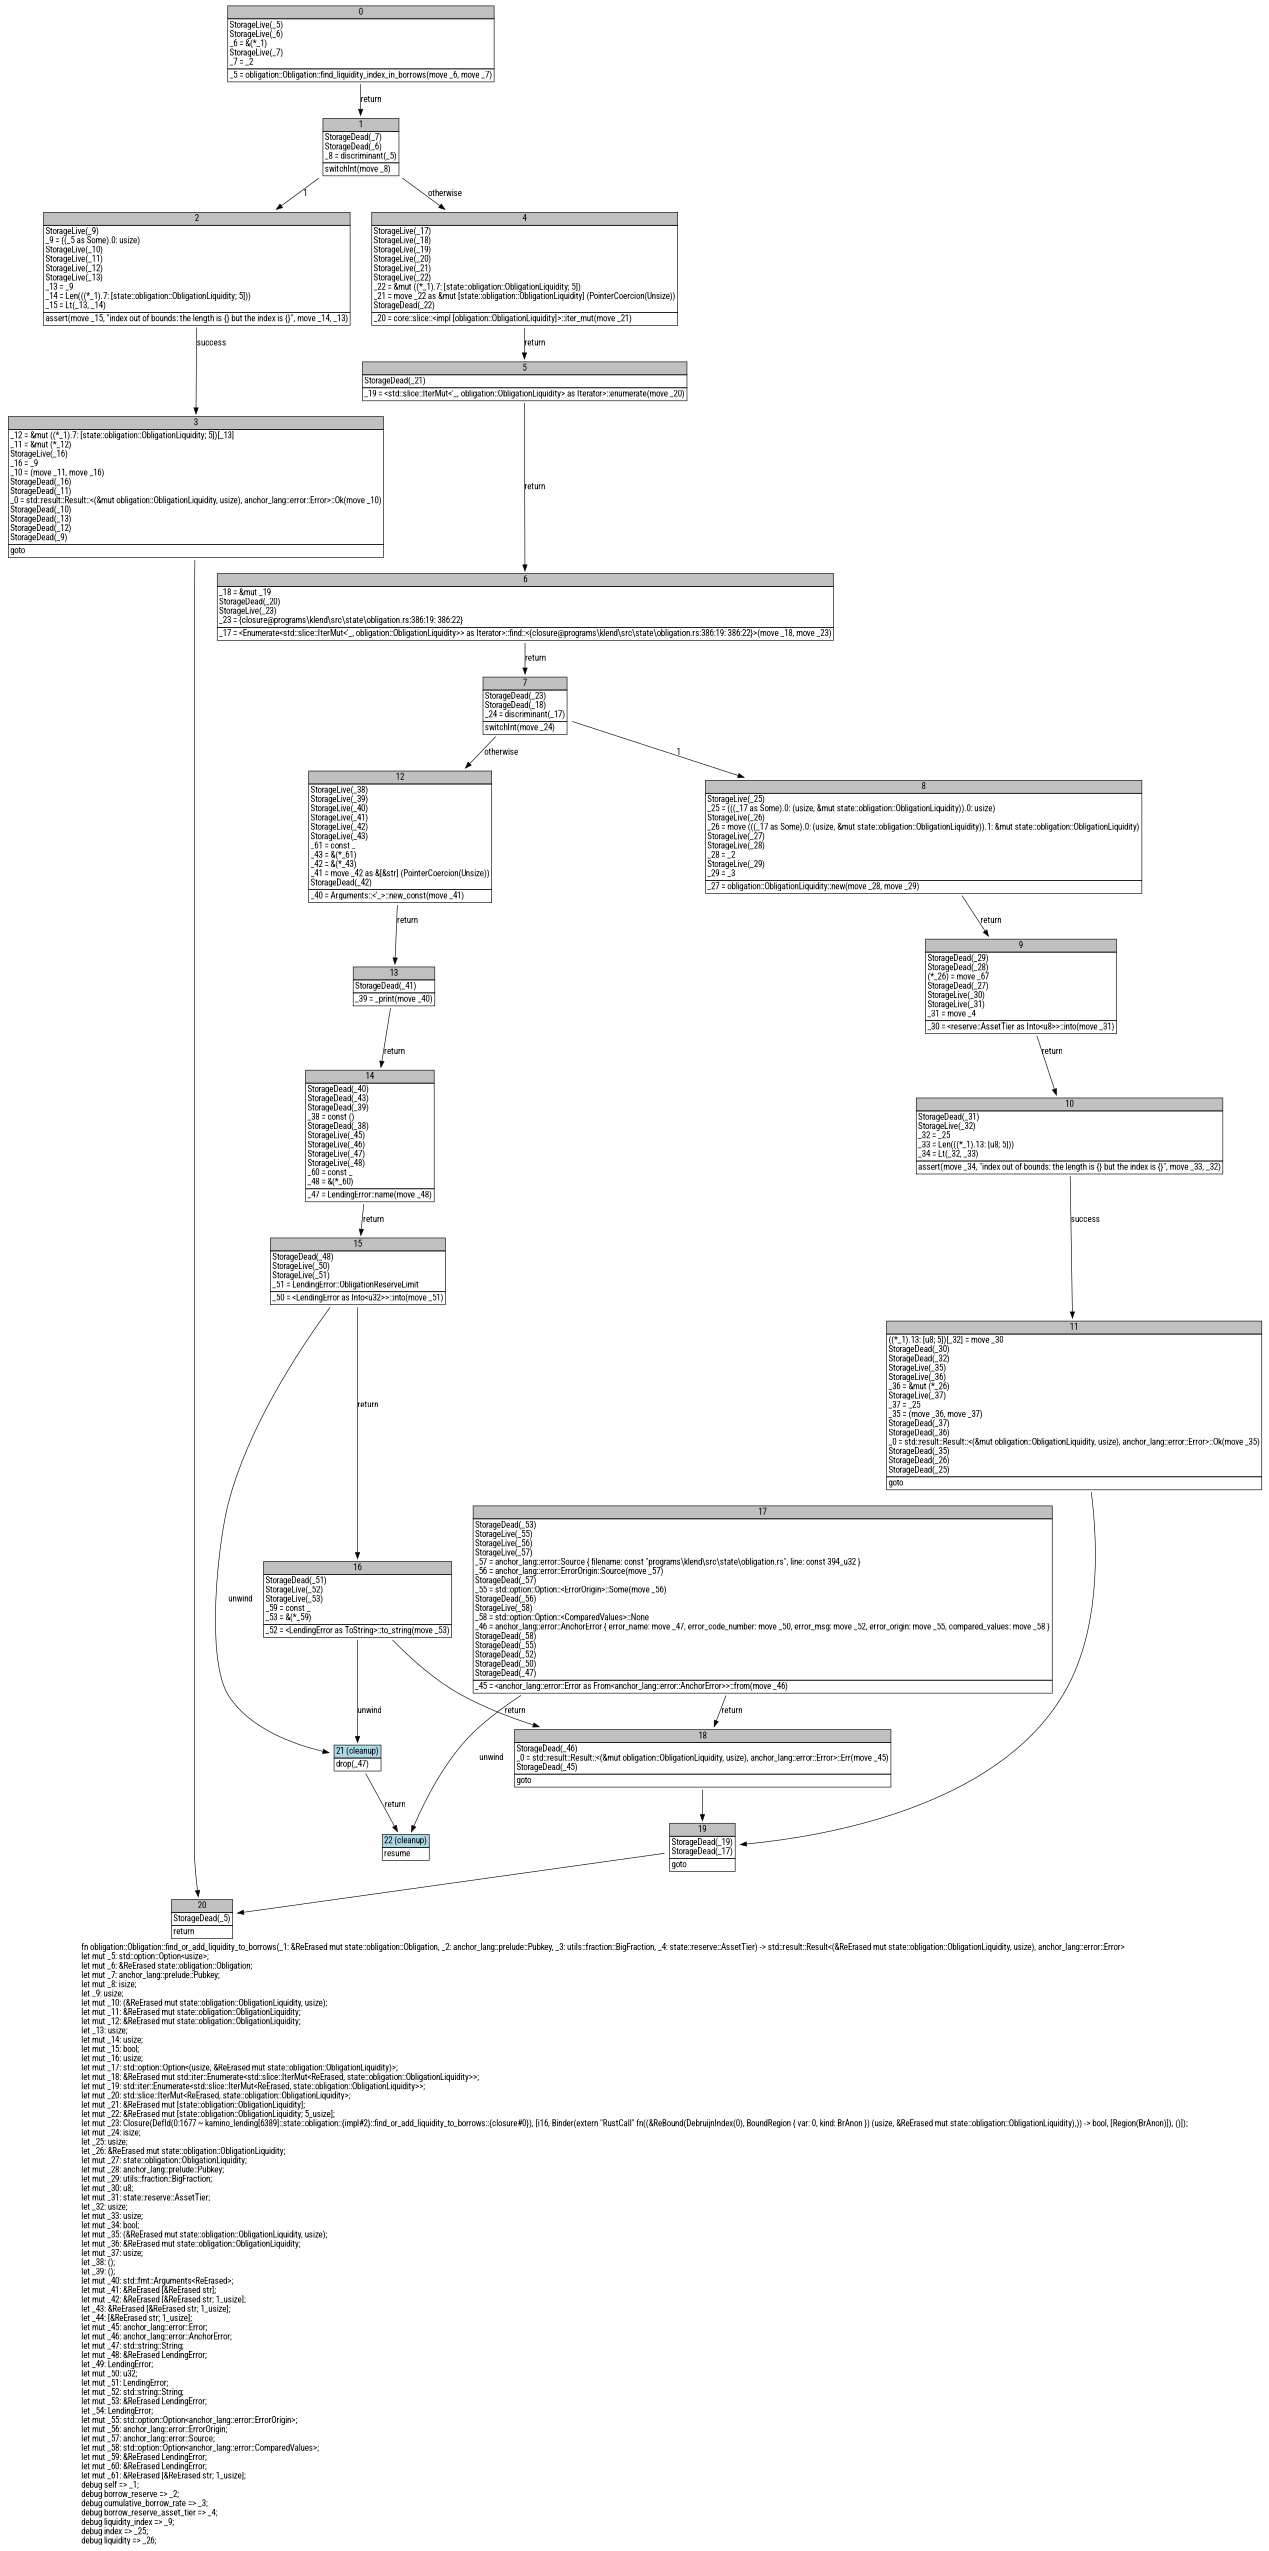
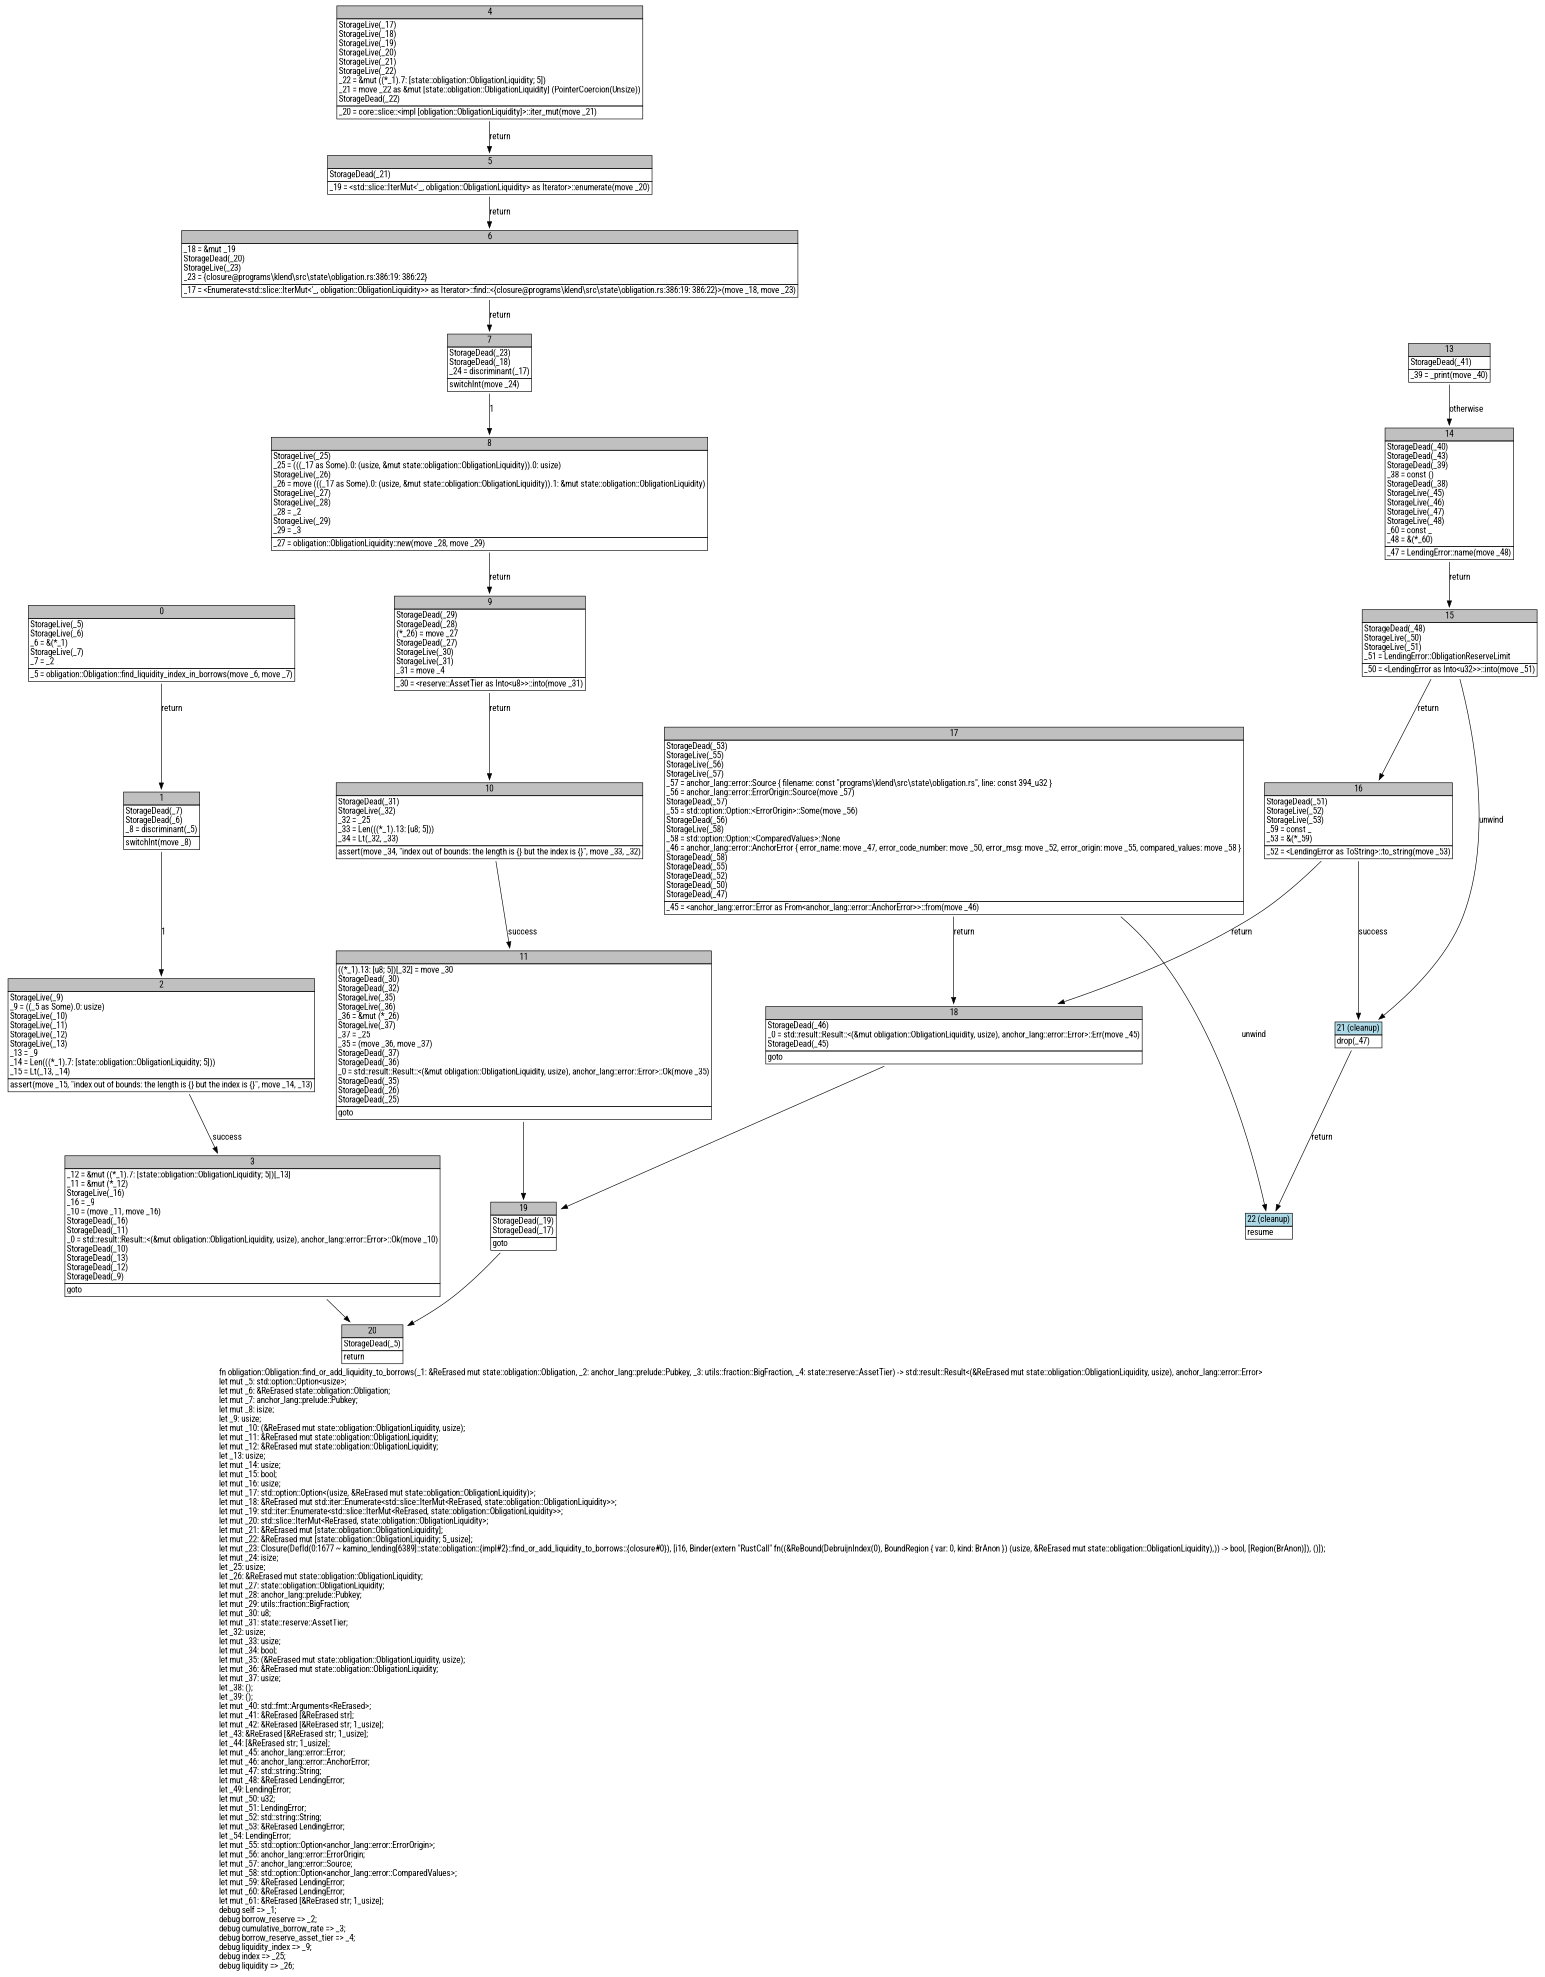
(421, 192) -> none
(400, 837) -> none
(958, 977) -> (427, 634)
(395, 1052) -> (1466, 409)
(370, 1711) -> (1373, 932)
